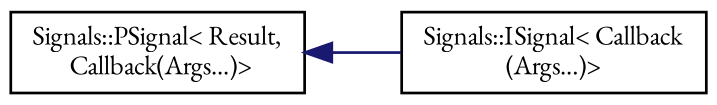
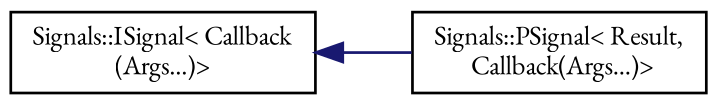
(367, 53) -> (377, 53)
